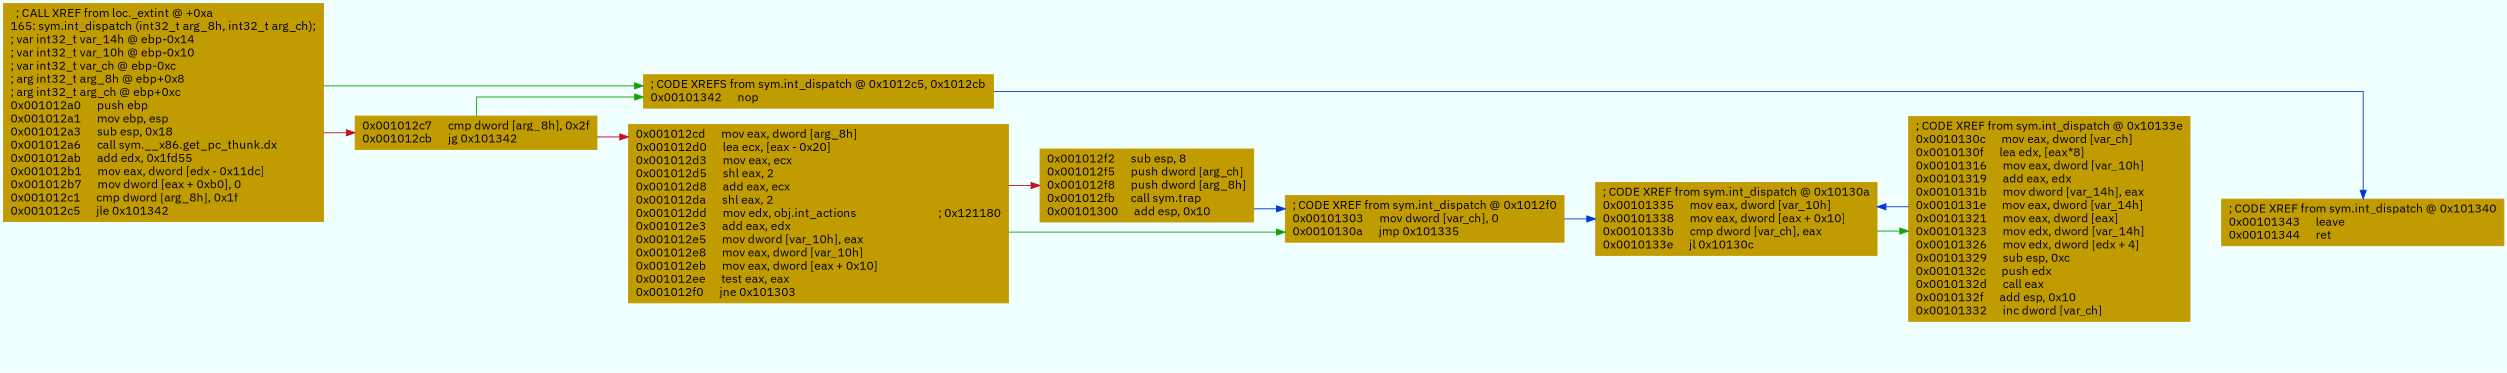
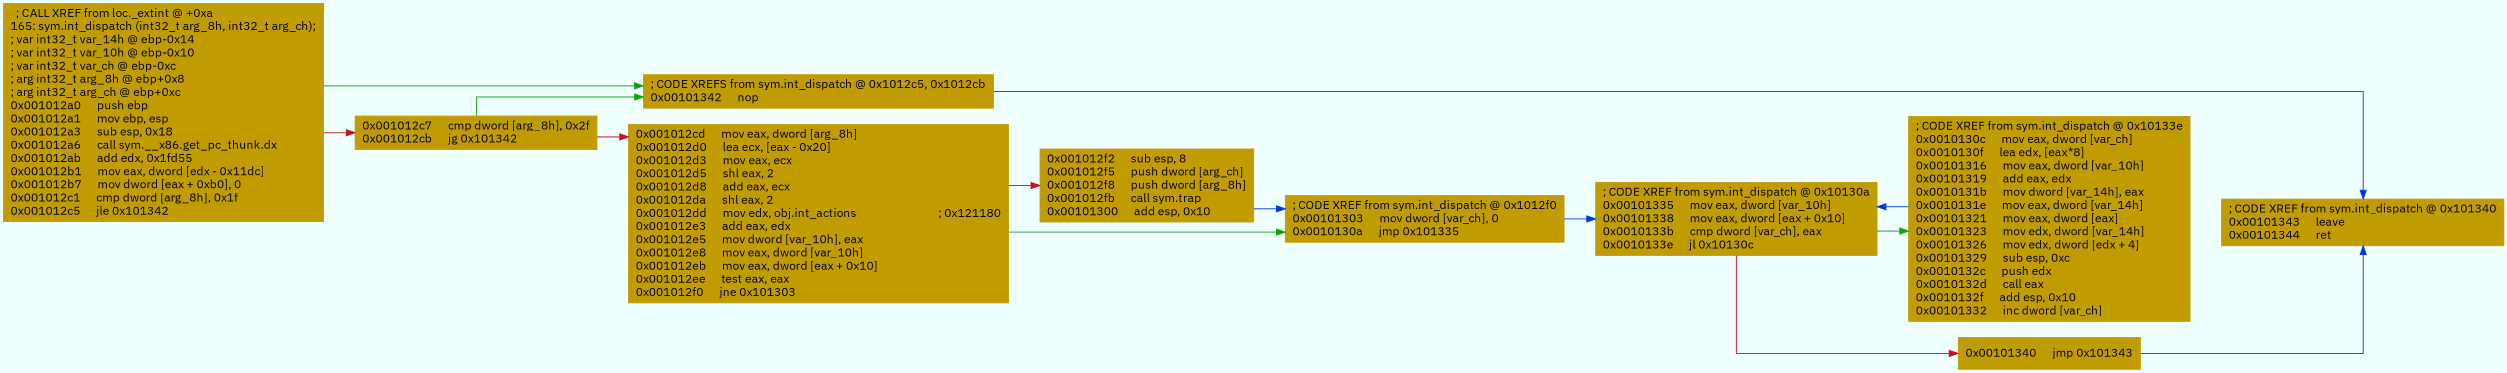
none -> (2049, 353)
